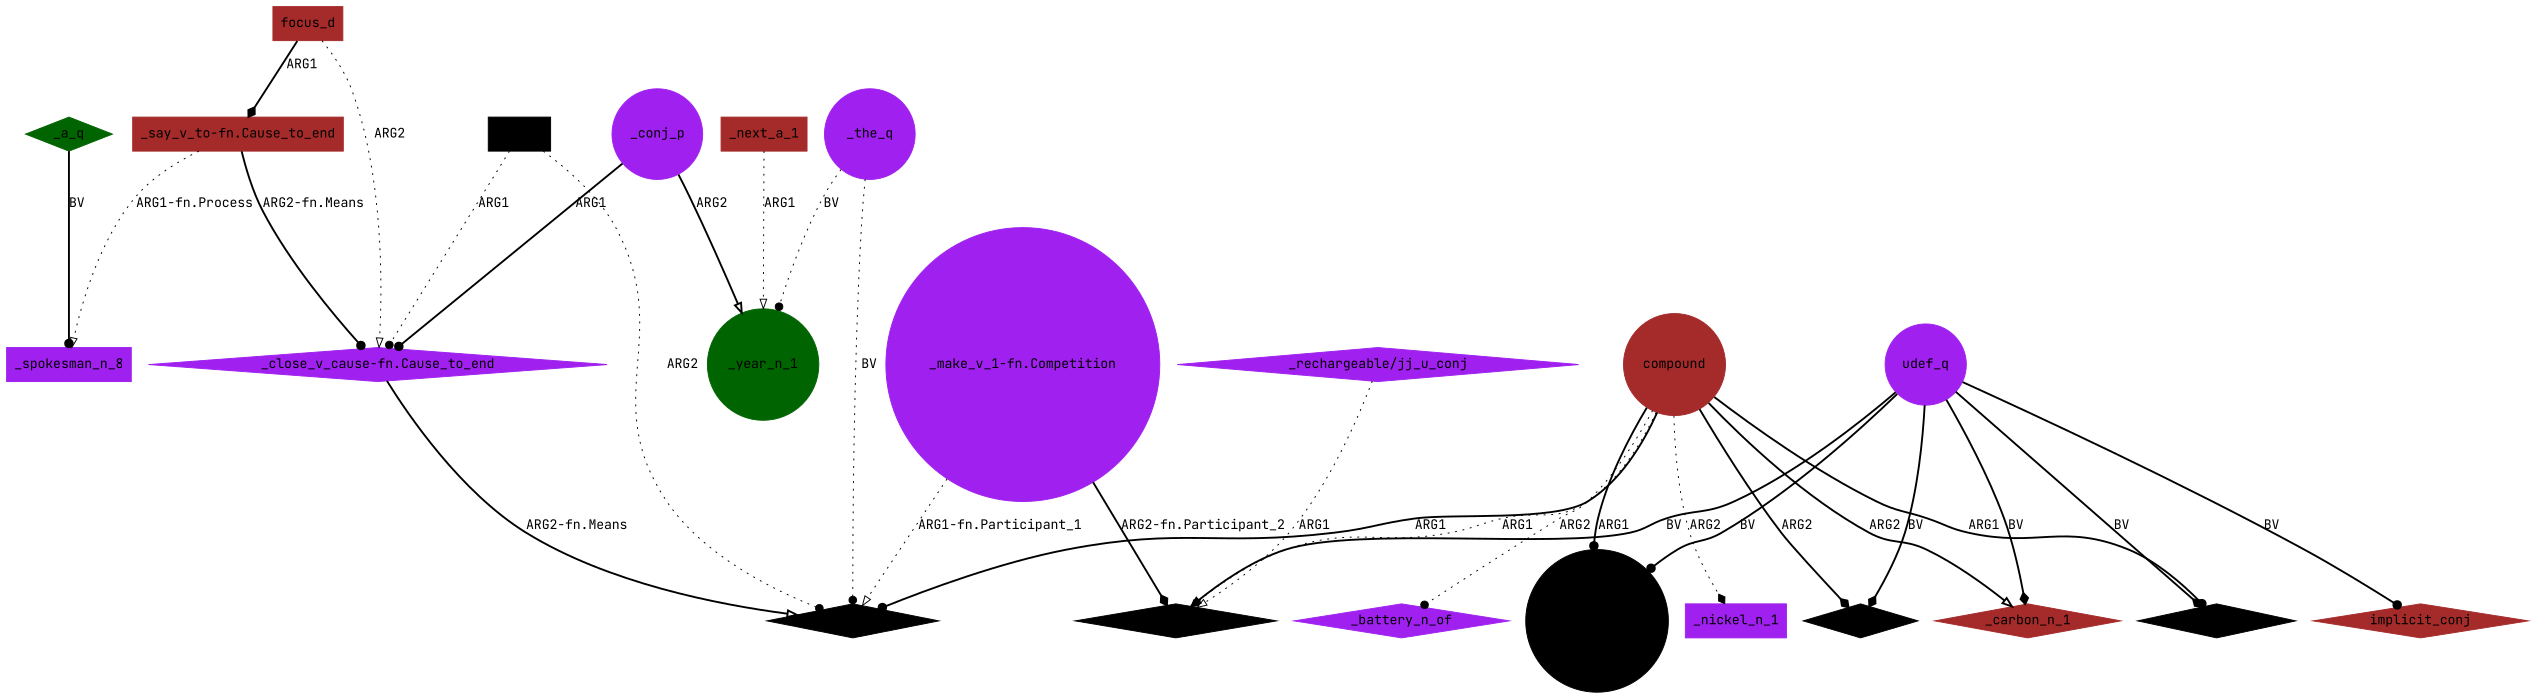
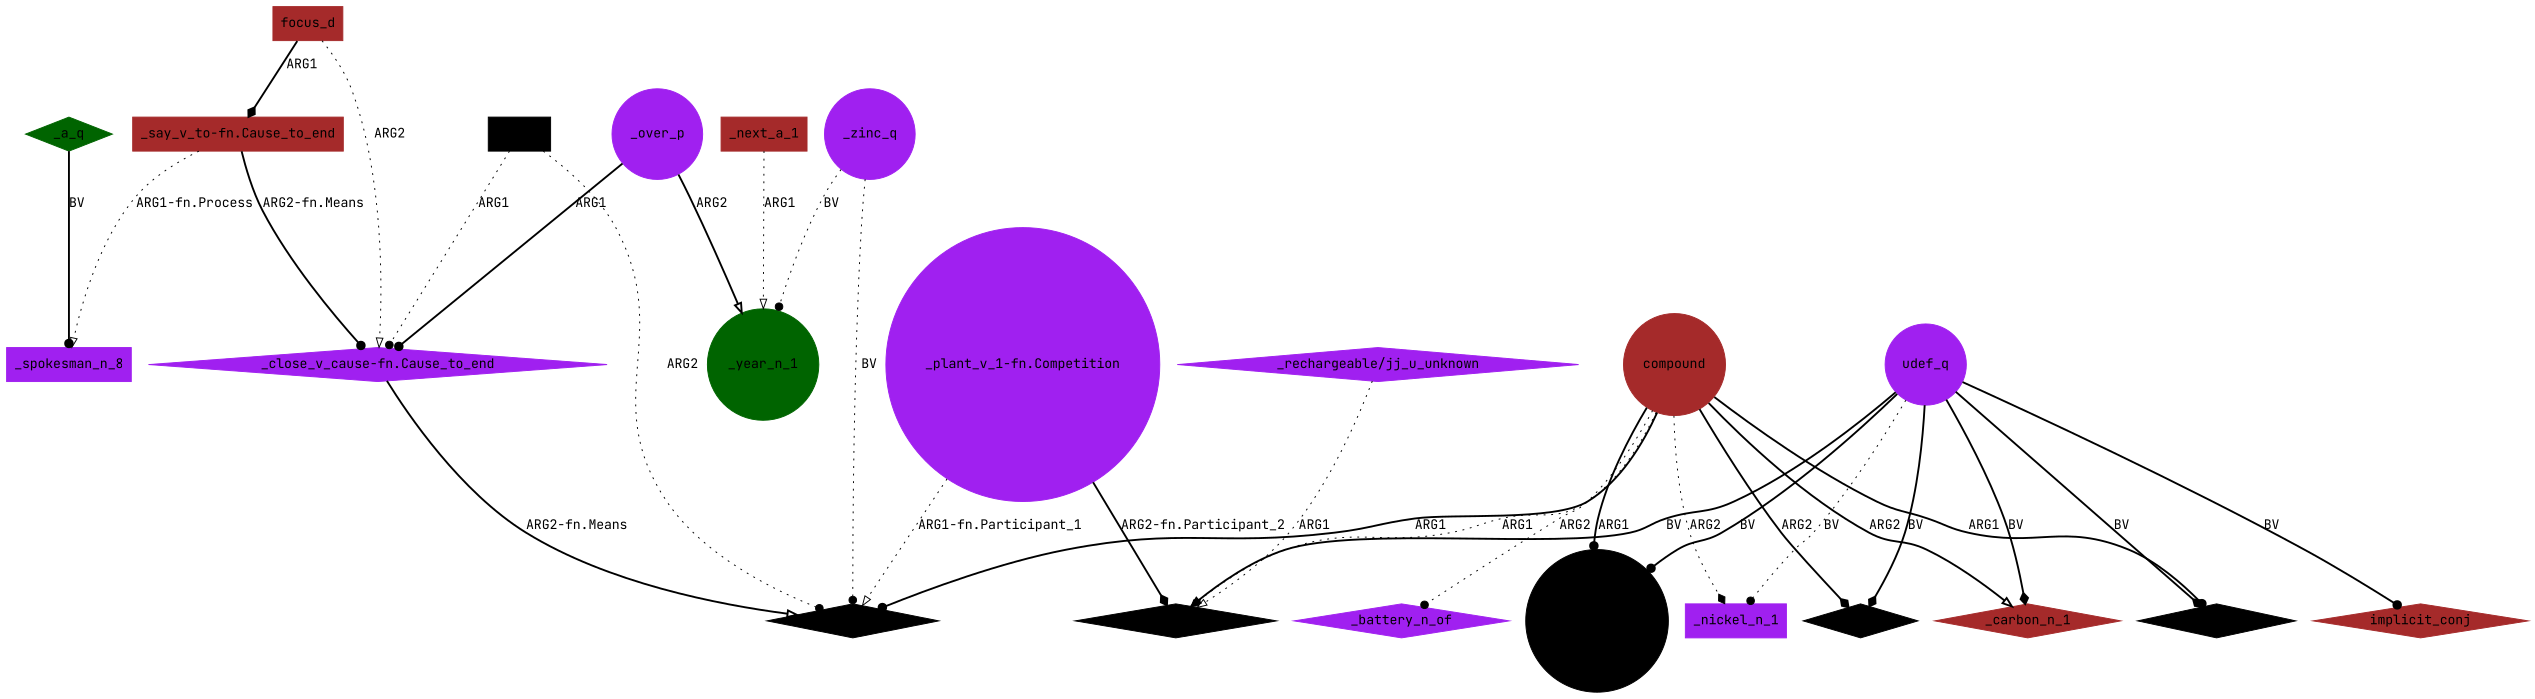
(657, 134) -> (657, 134)
(870, 134) -> (870, 134)
(1023, 365) -> (1023, 365)
(1378, 365) -> (1378, 365)
none -> (1836, 504)
